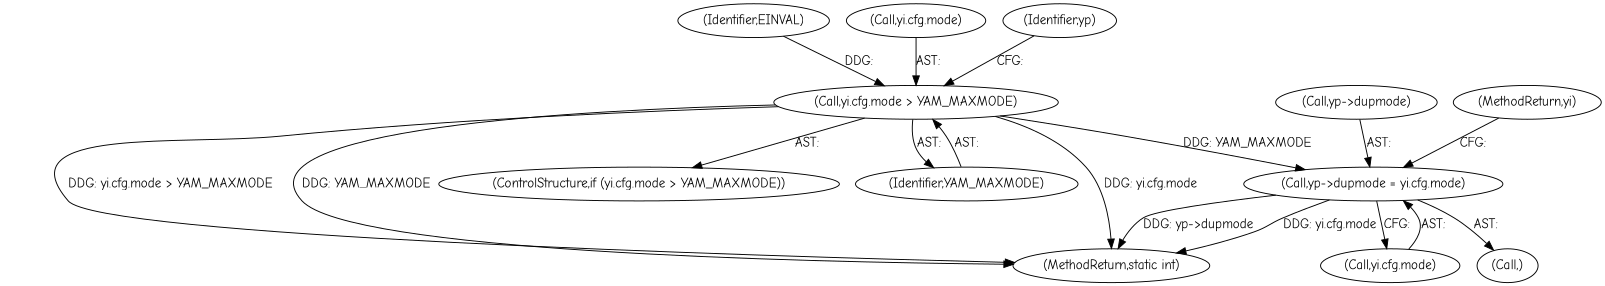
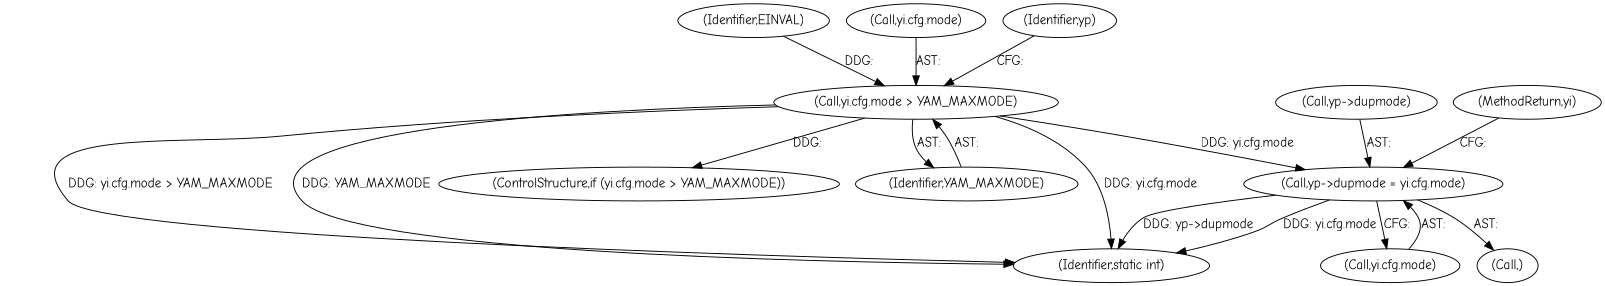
(810, 143) -> (810, 143)
(1248, 143) -> (1248, 143)
(1111, 266) -> (1111, 266)
